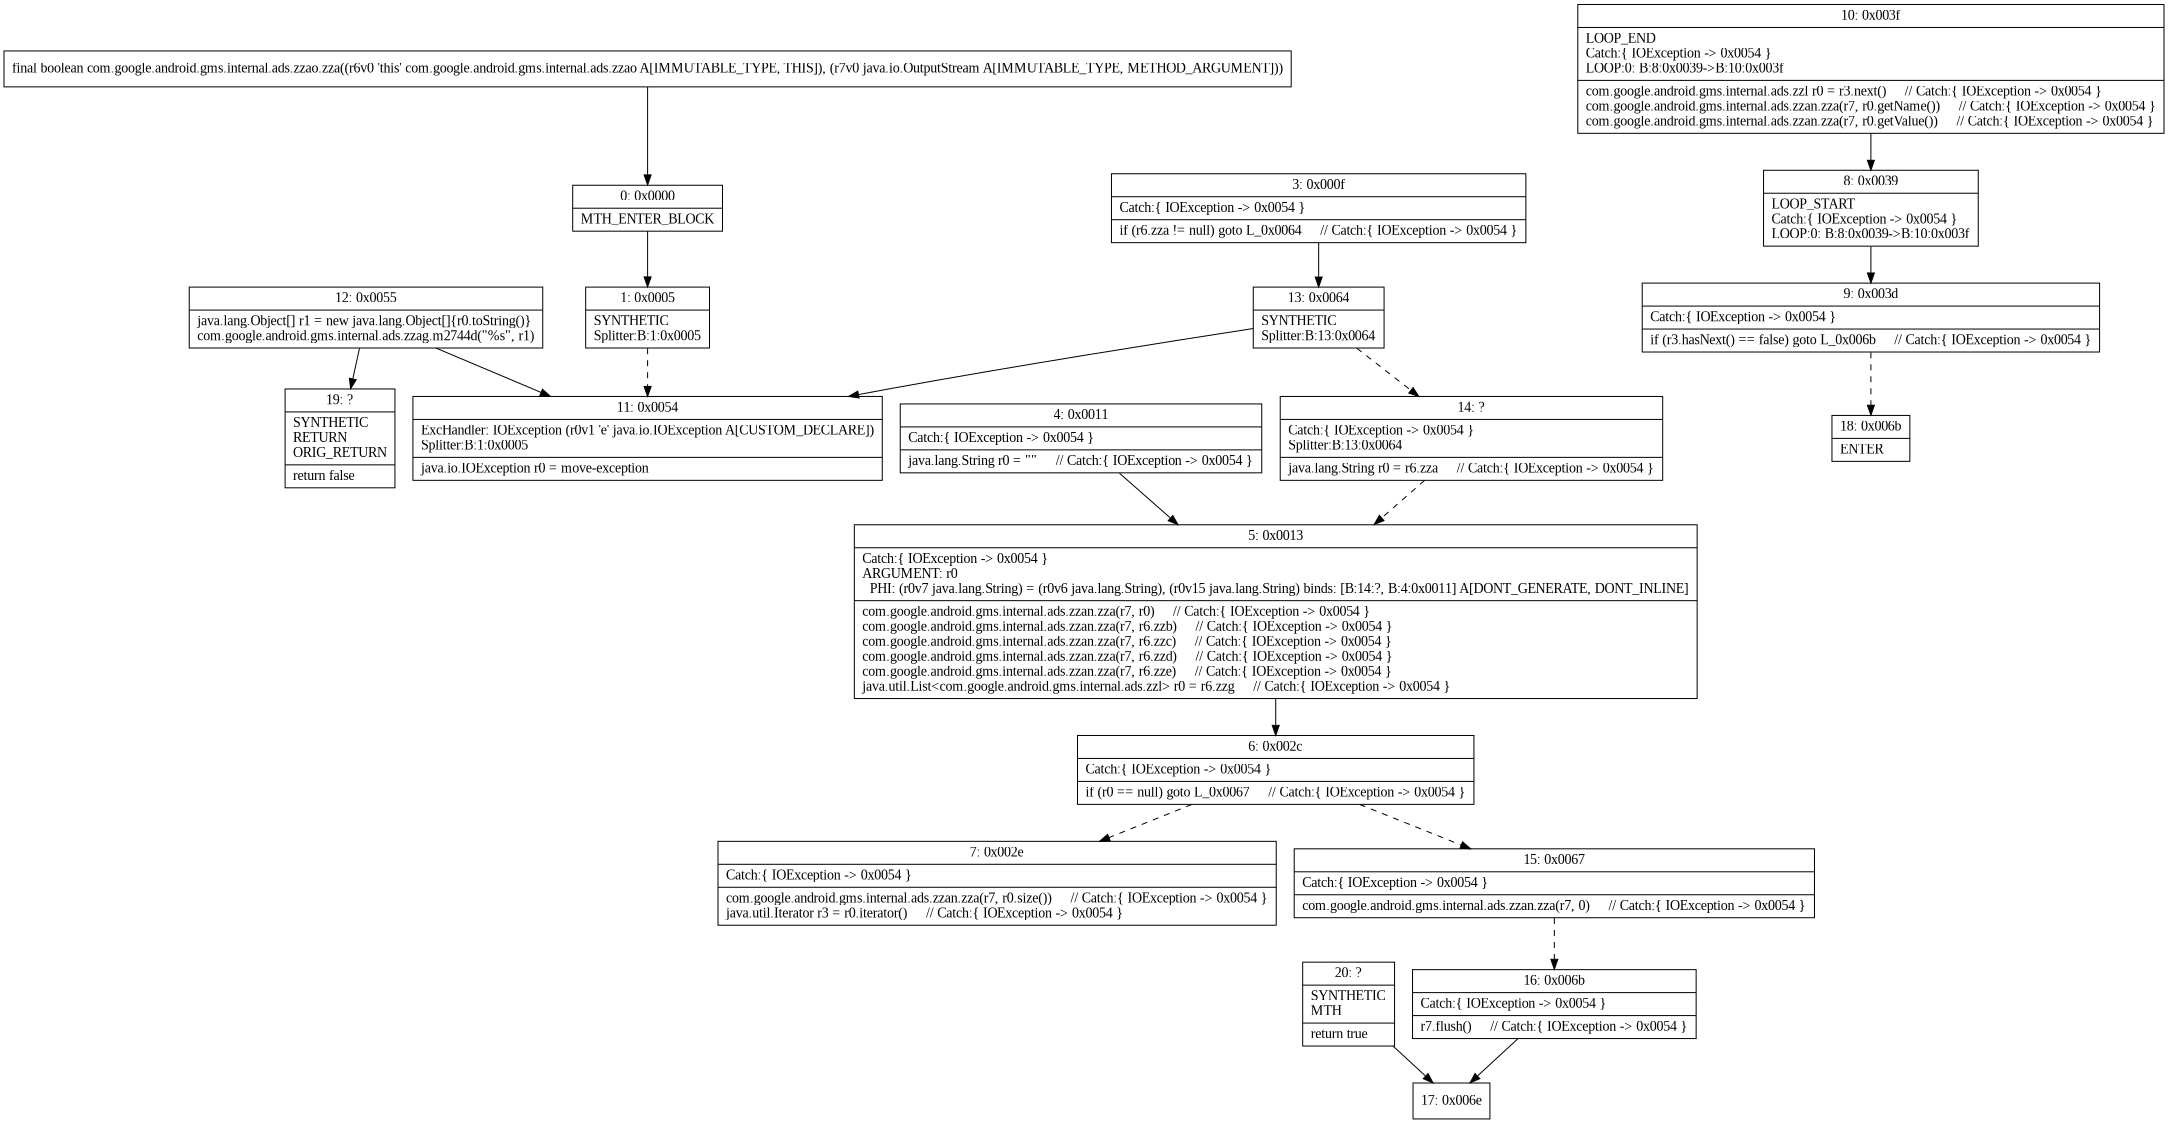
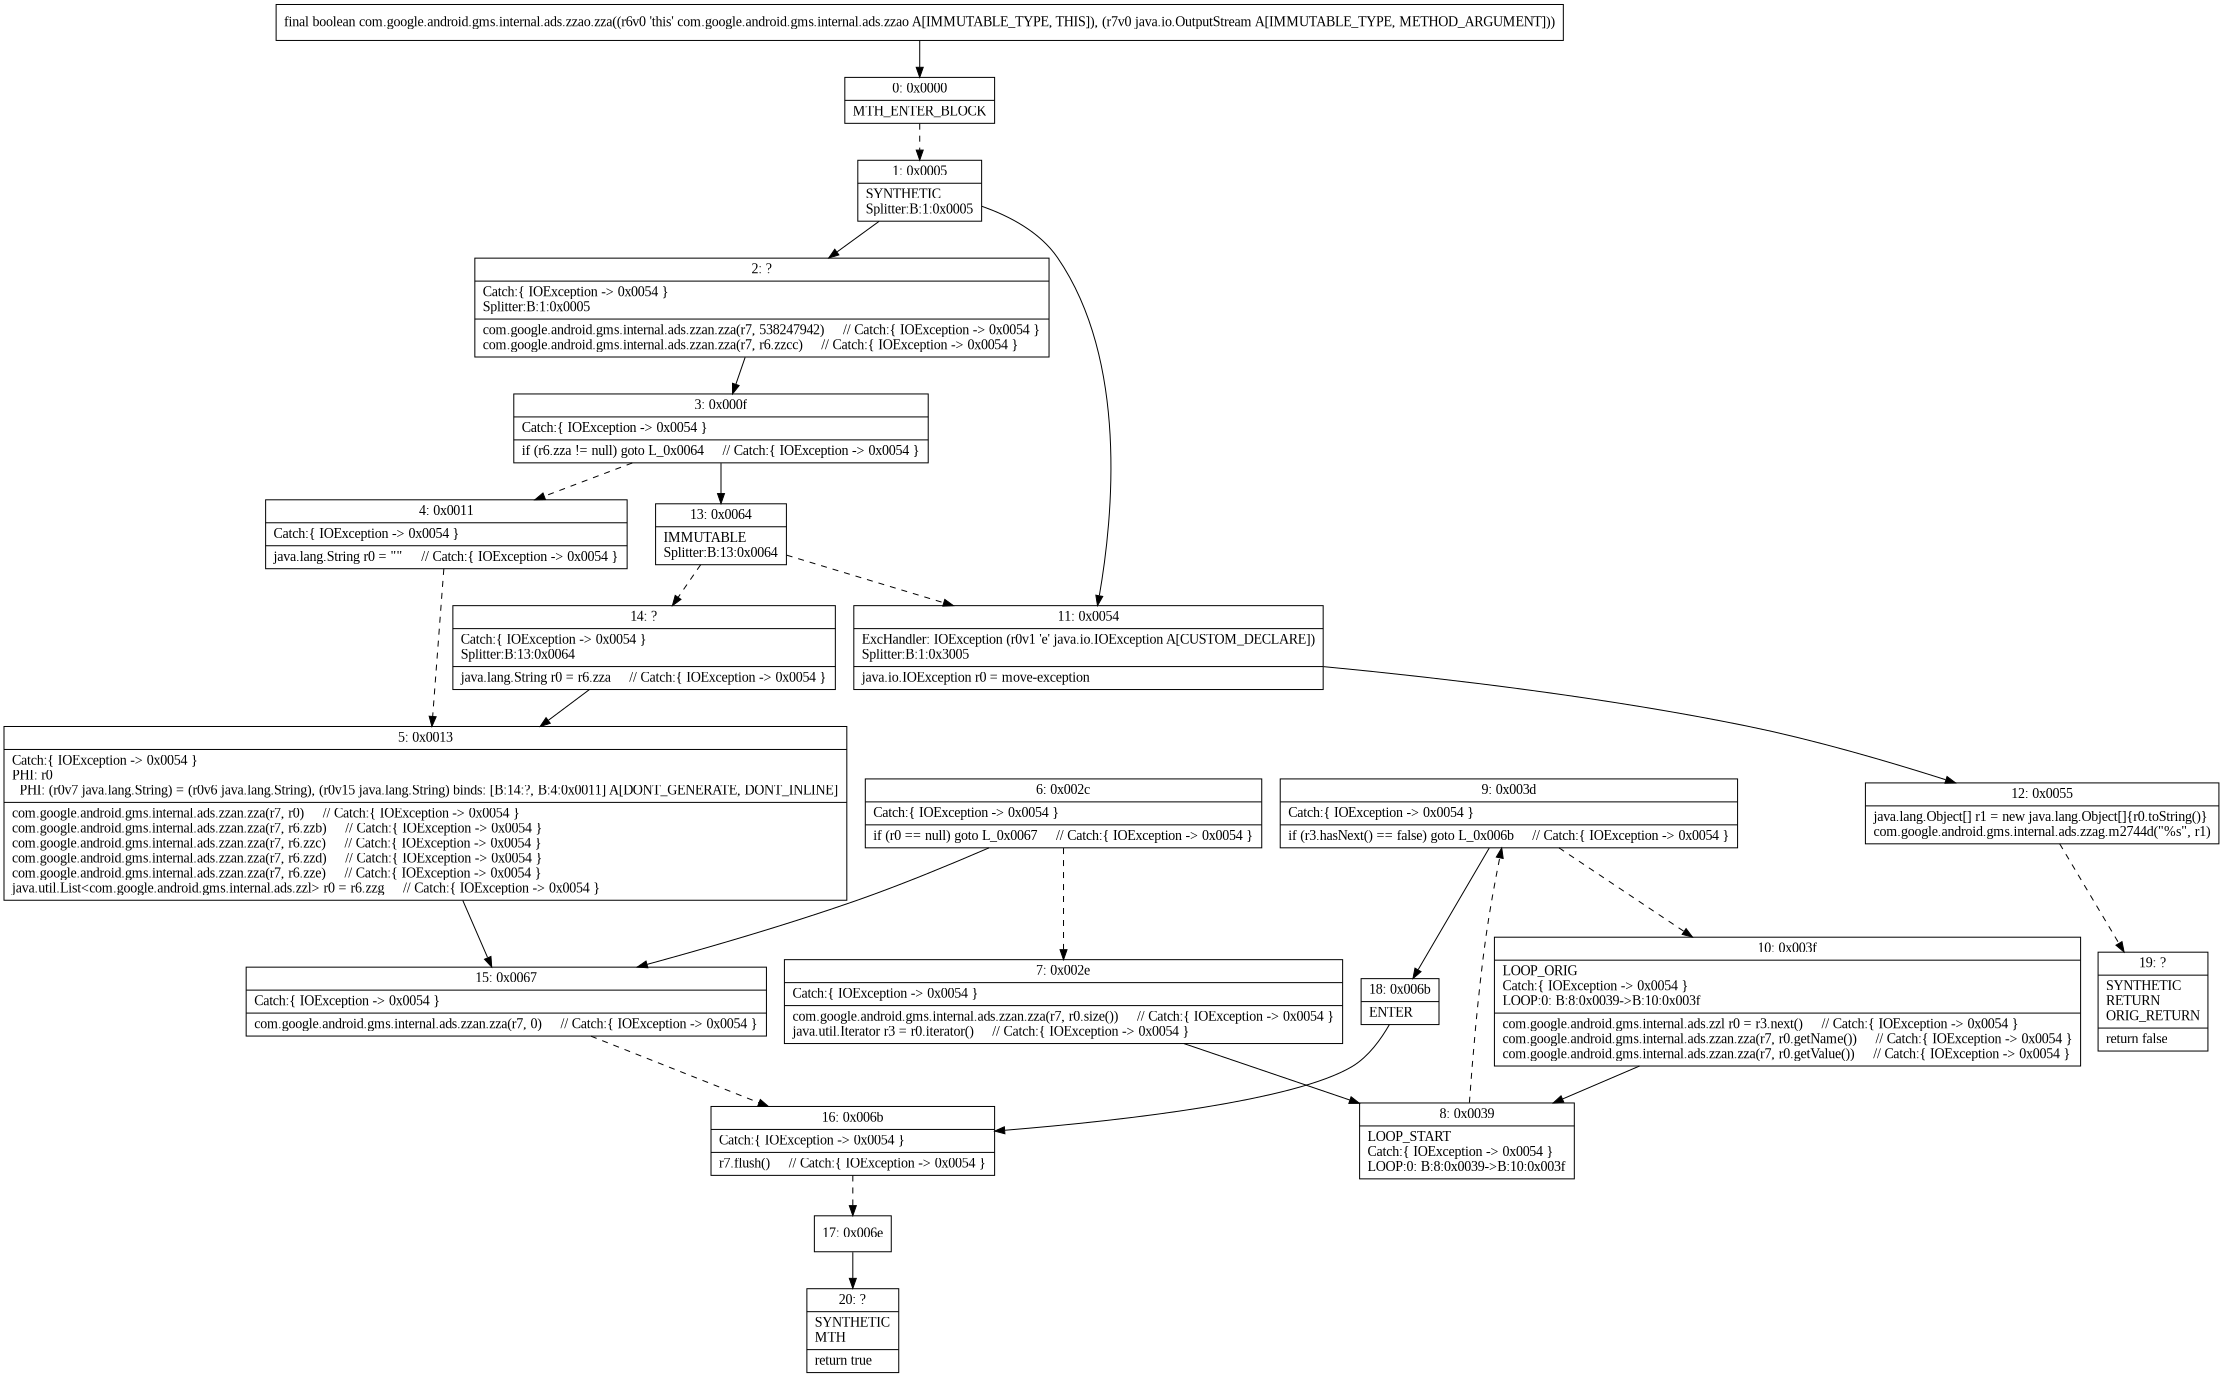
(1621, 38) -> (1540, 971)
(648, 254) -> (920, 137)
(1871, 260) -> (1481, 980)
none -> (762, 308)
(1299, 321) -> (705, 538)
(1056, 360) -> (865, 579)
(356, 363) -> (2089, 894)
(648, 367) -> (1103, 376)
(488, 370) -> (1638, 706)
(1871, 379) -> (1454, 909)
(475, 445) -> (916, 655)
none -> (588, 480)
(1145, 496) -> (438, 643)
(1403, 499) -> (569, 705)
(912, 574) -> (34, 775)
(1276, 712) -> (475, 929)
(1410, 825) -> (820, 913)
none -> (1622, 890)
(1498, 1057) -> (853, 1191)
(1409, 1061) -> (853, 1265)
none -> (1267, 1072)
none -> (1209, 1106)
